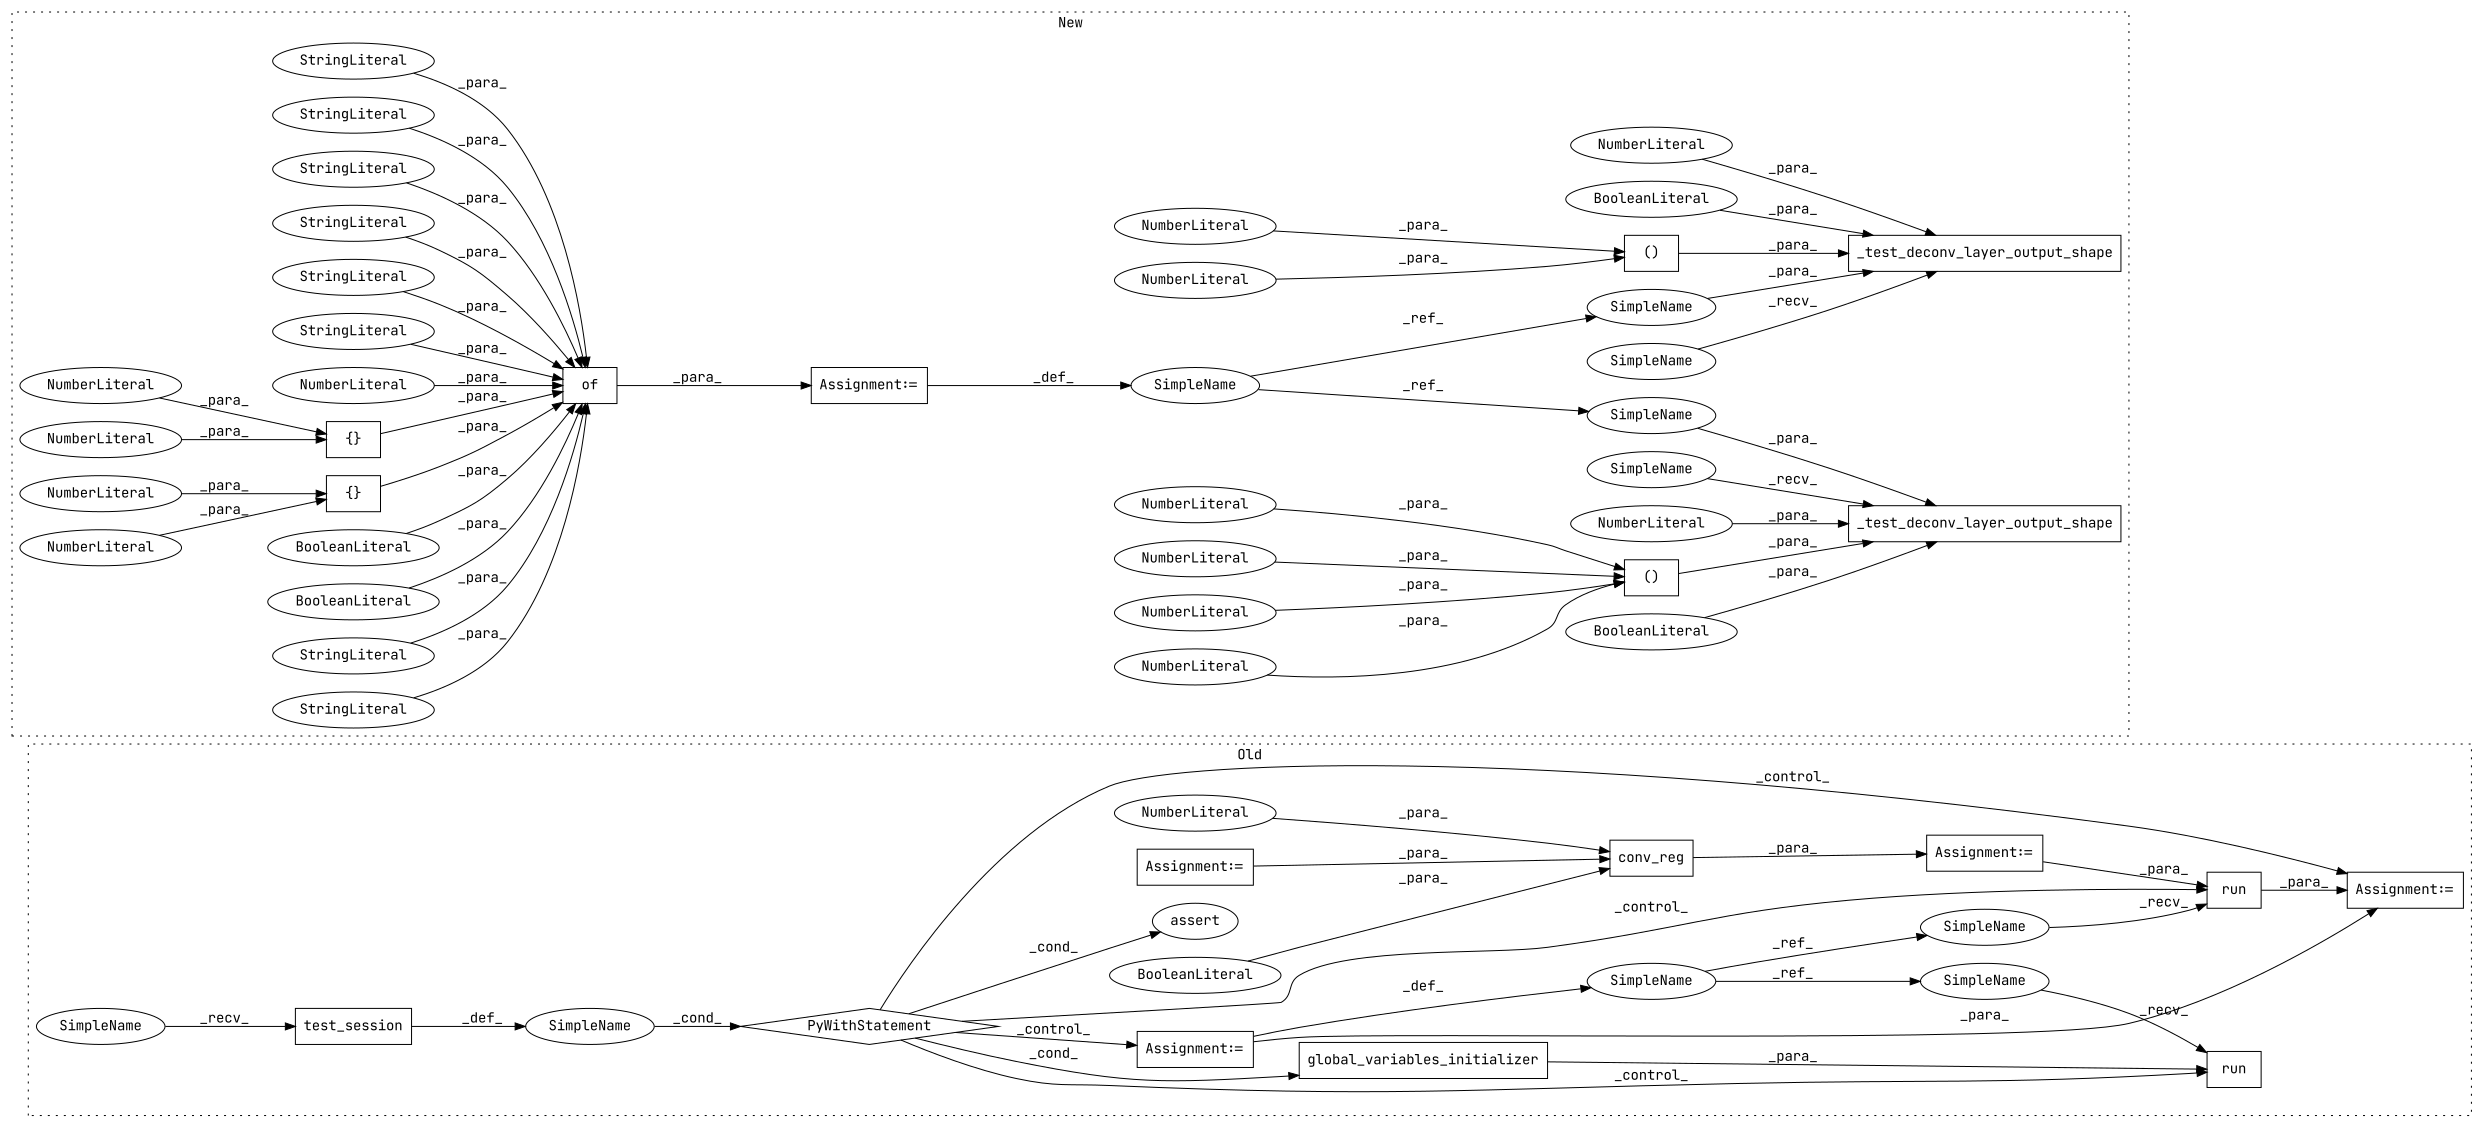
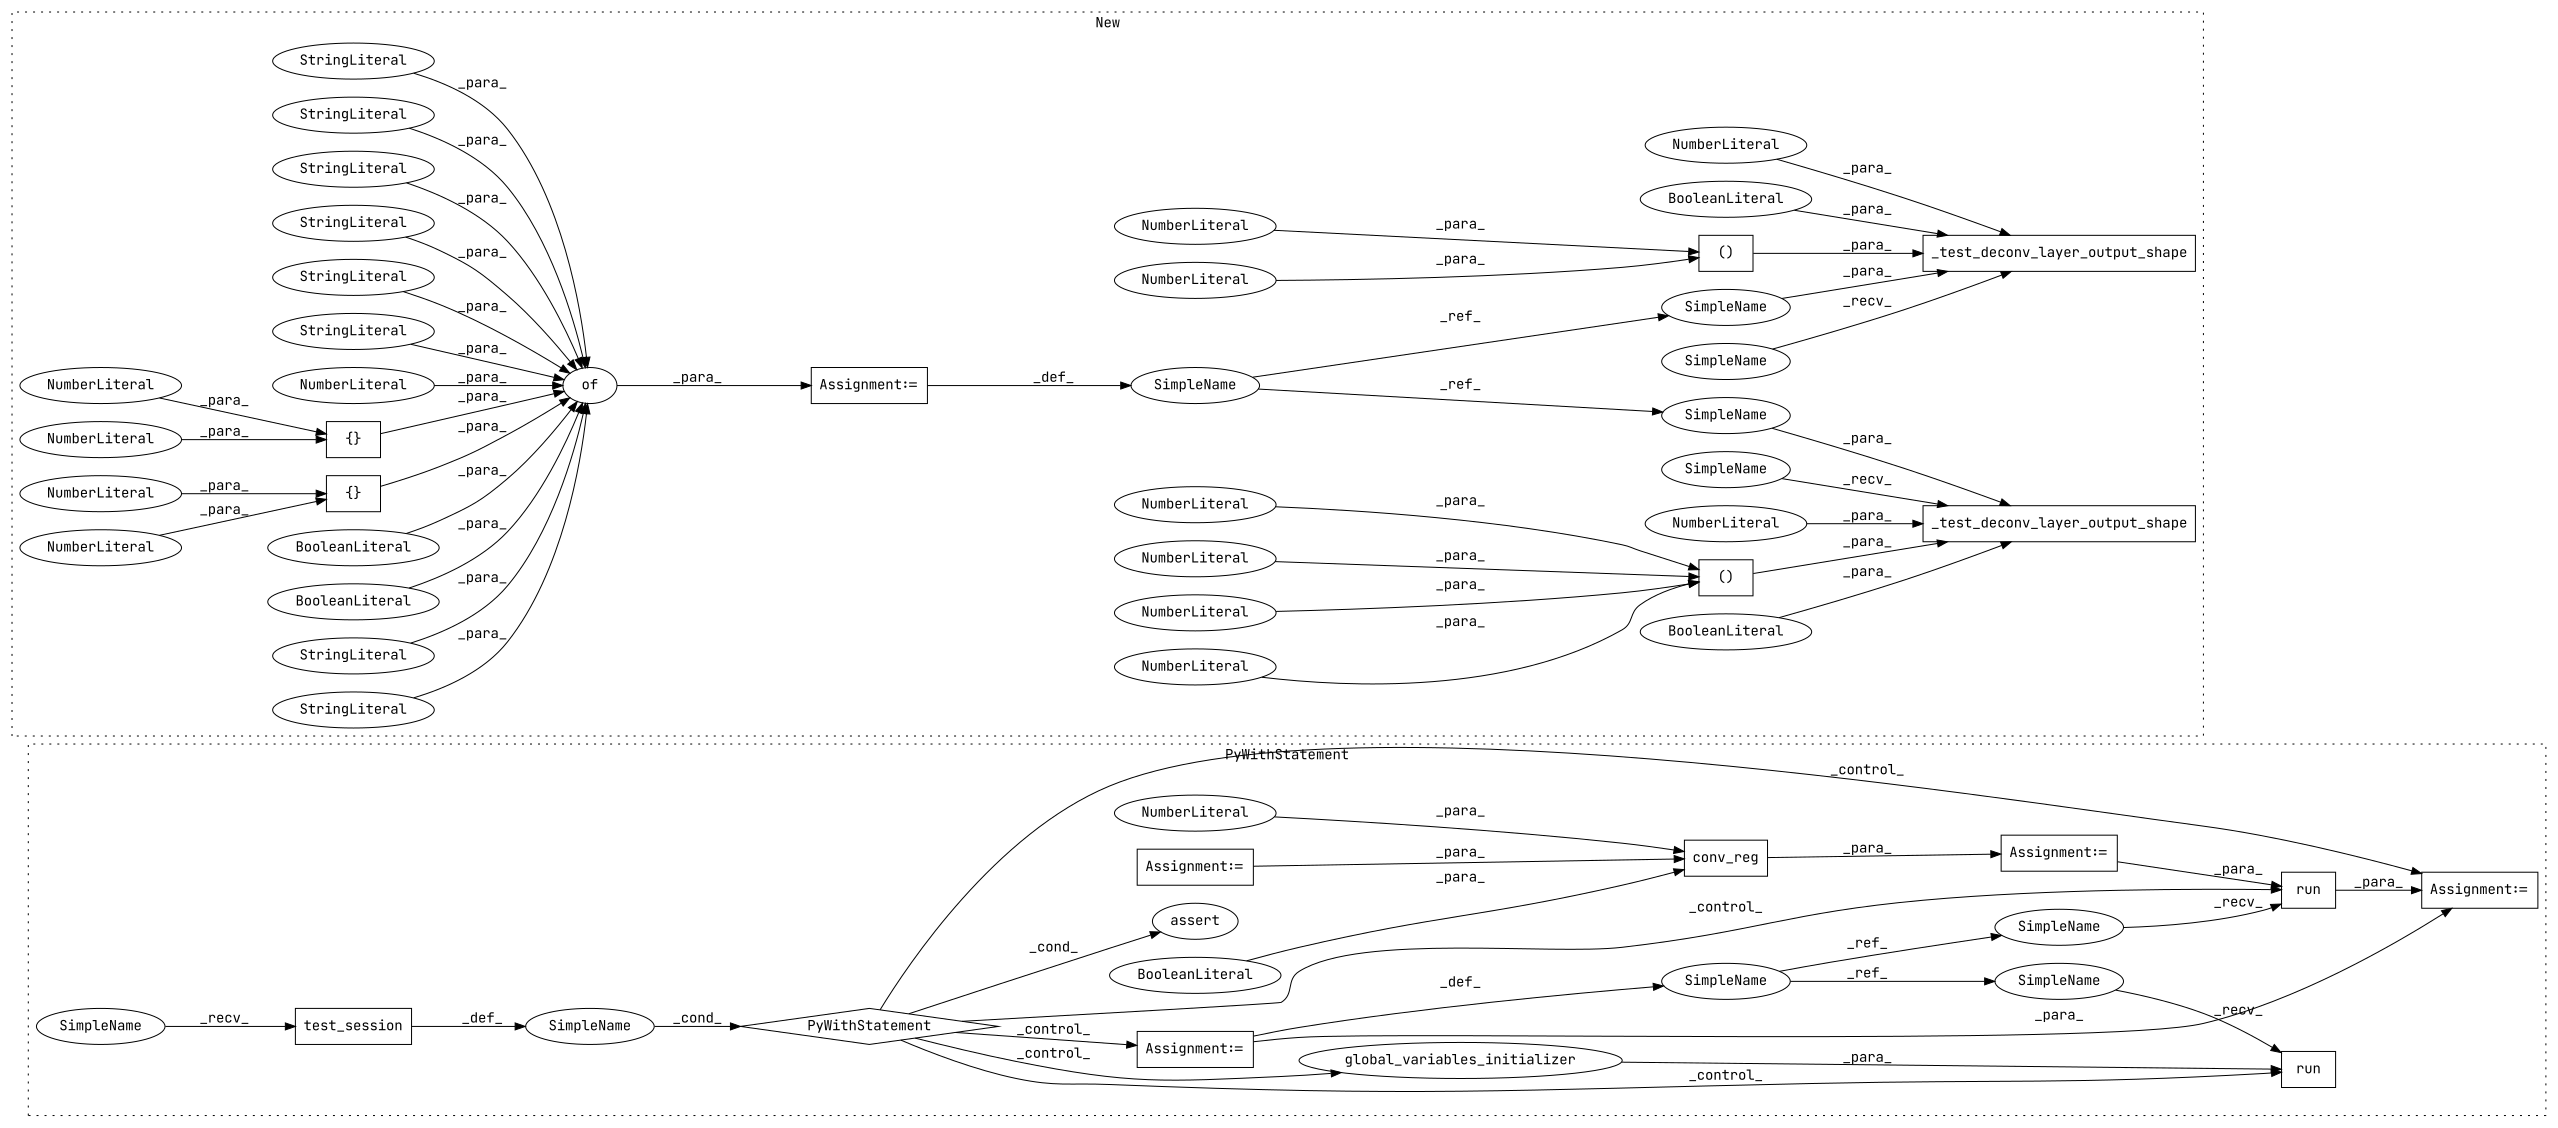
(590, 386) -> (590, 386)
(1250, 756) -> (1287, 756)
(1054, 1054) -> (1054, 1054)
(1423, 1060) -> (1461, 1060)
